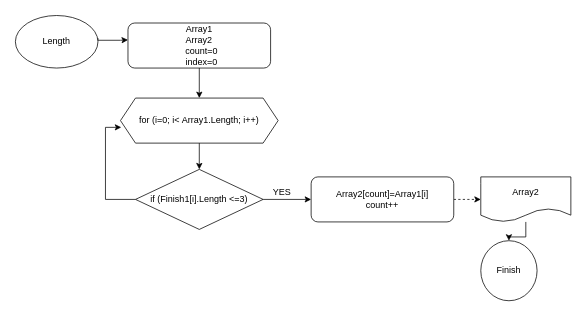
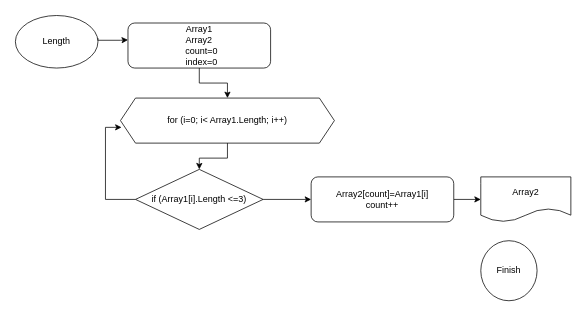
(199, 120) -> (227, 120)
(282, 192) -> none
(199, 199) -> (199, 199)
(464, 199) -> (464, 199)
(525, 230) -> none
